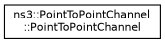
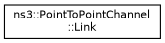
(82, 22) -> (82, 22)
